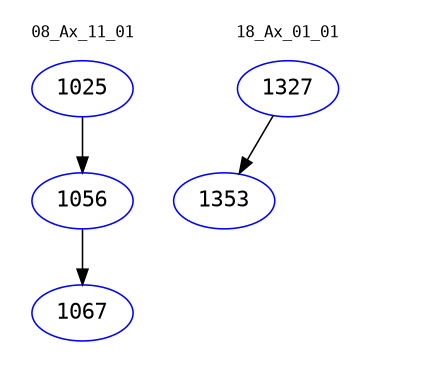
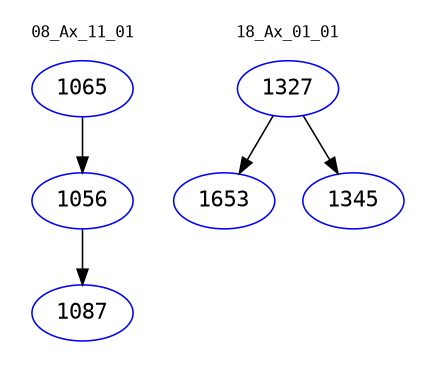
(83, 89) -> (83, 89)
(224, 201) -> (224, 201)
none -> (353, 201)
(83, 313) -> (83, 313)
